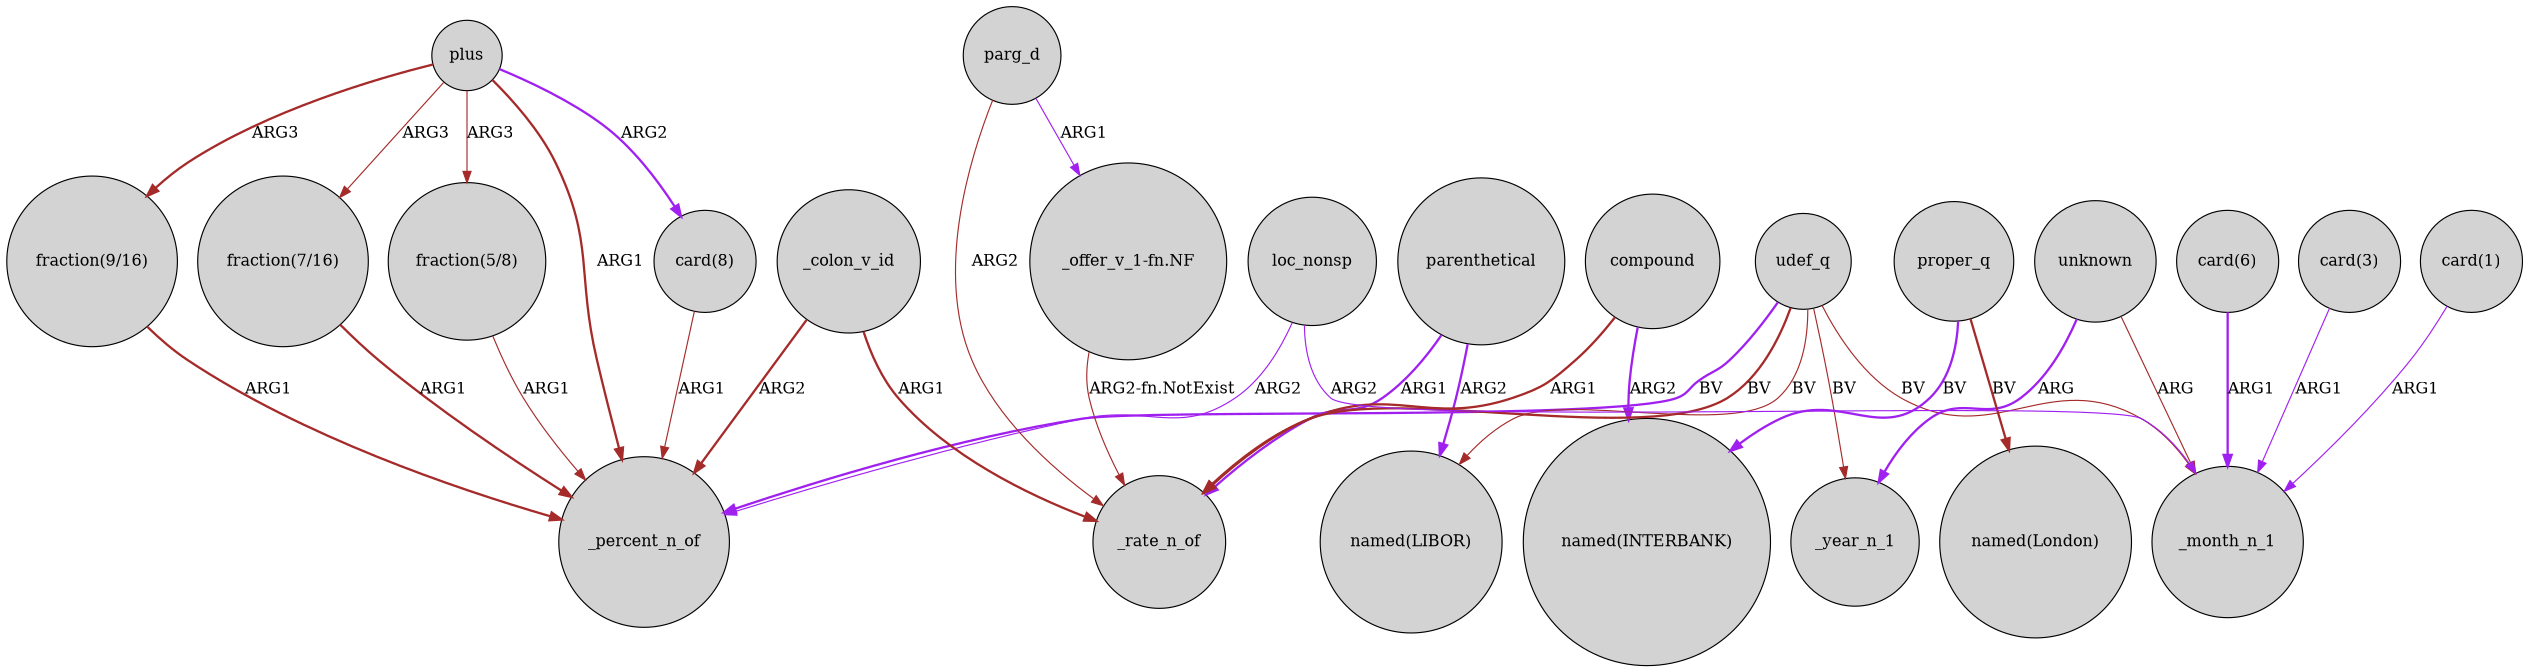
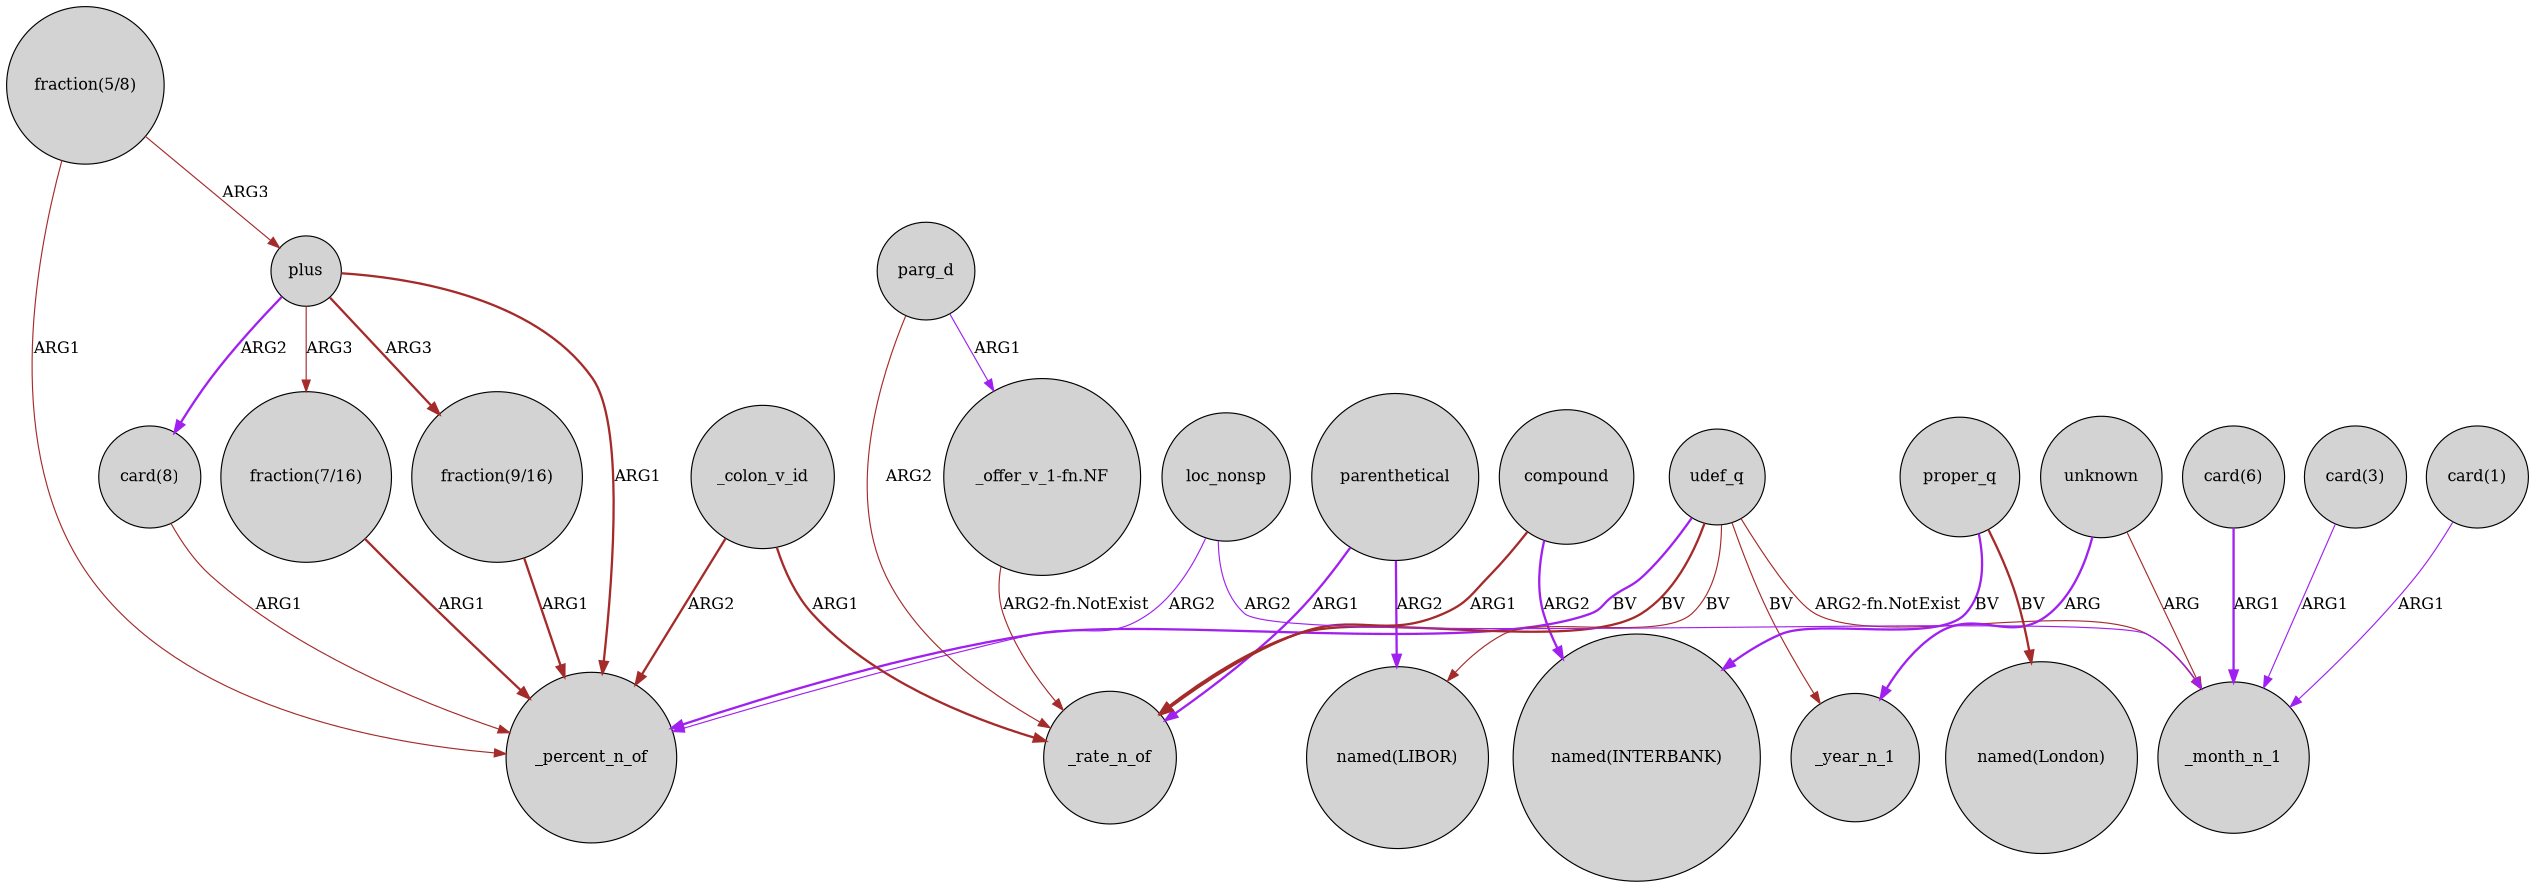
(467, 131) -> (208, 188)
(1913, 389) -> (1888, 605)
